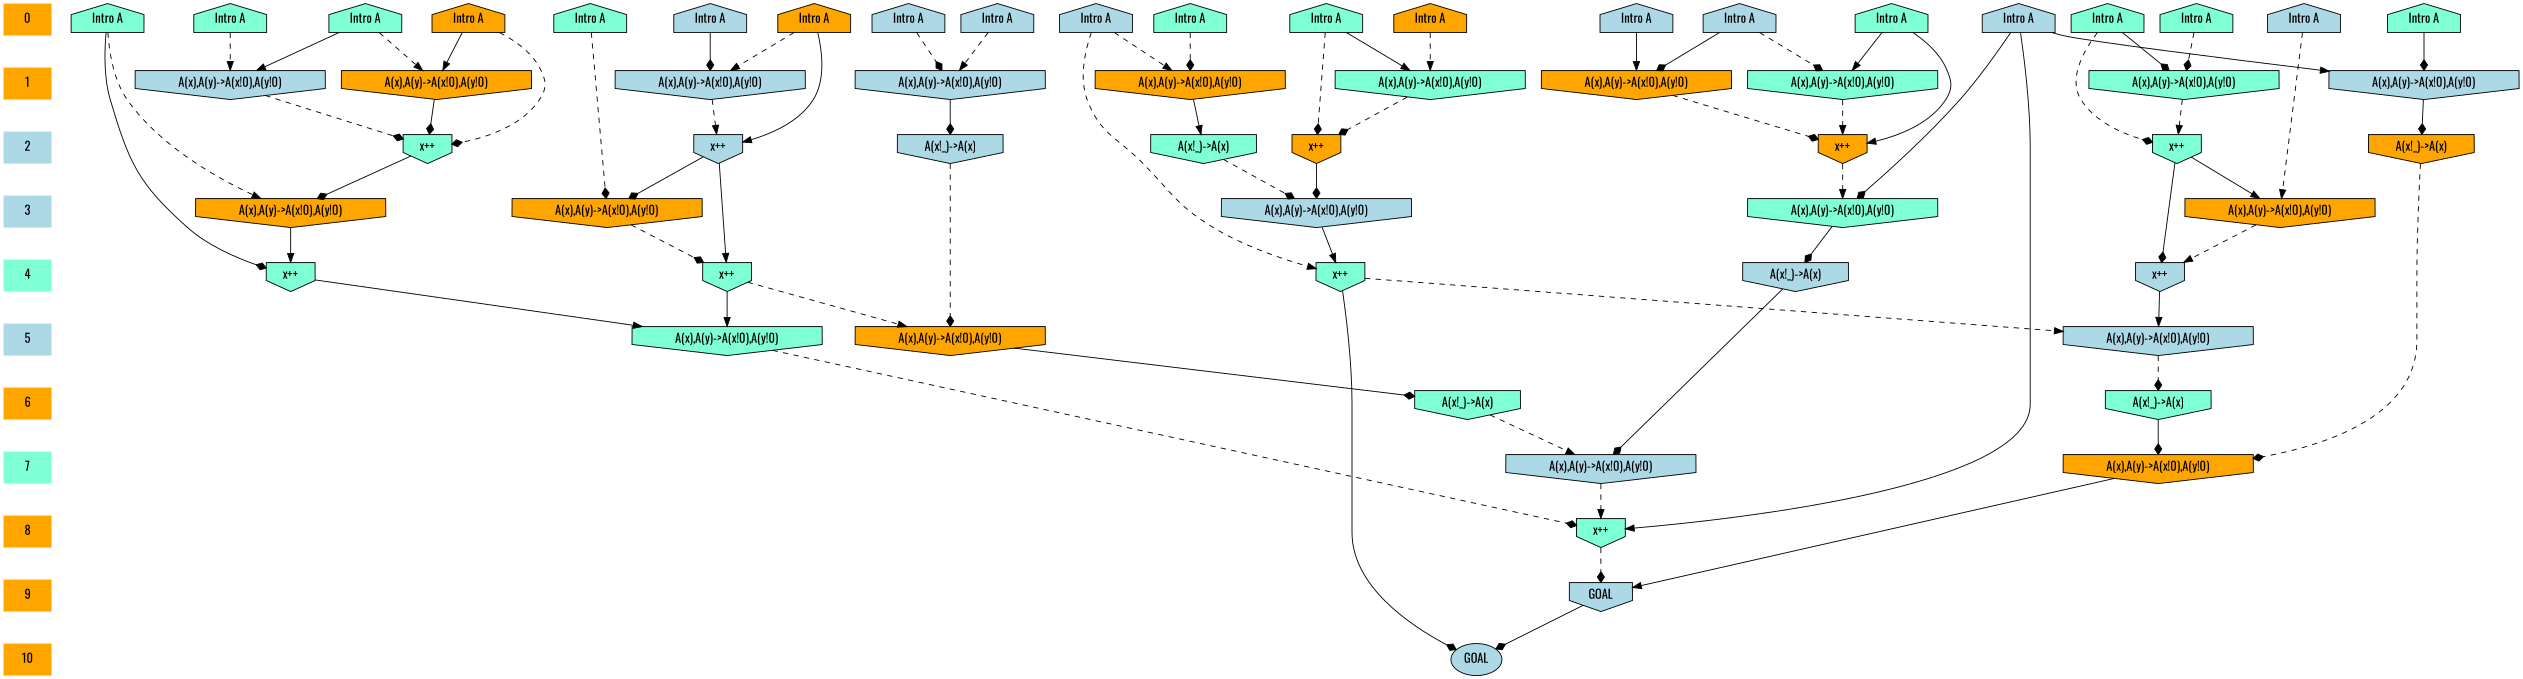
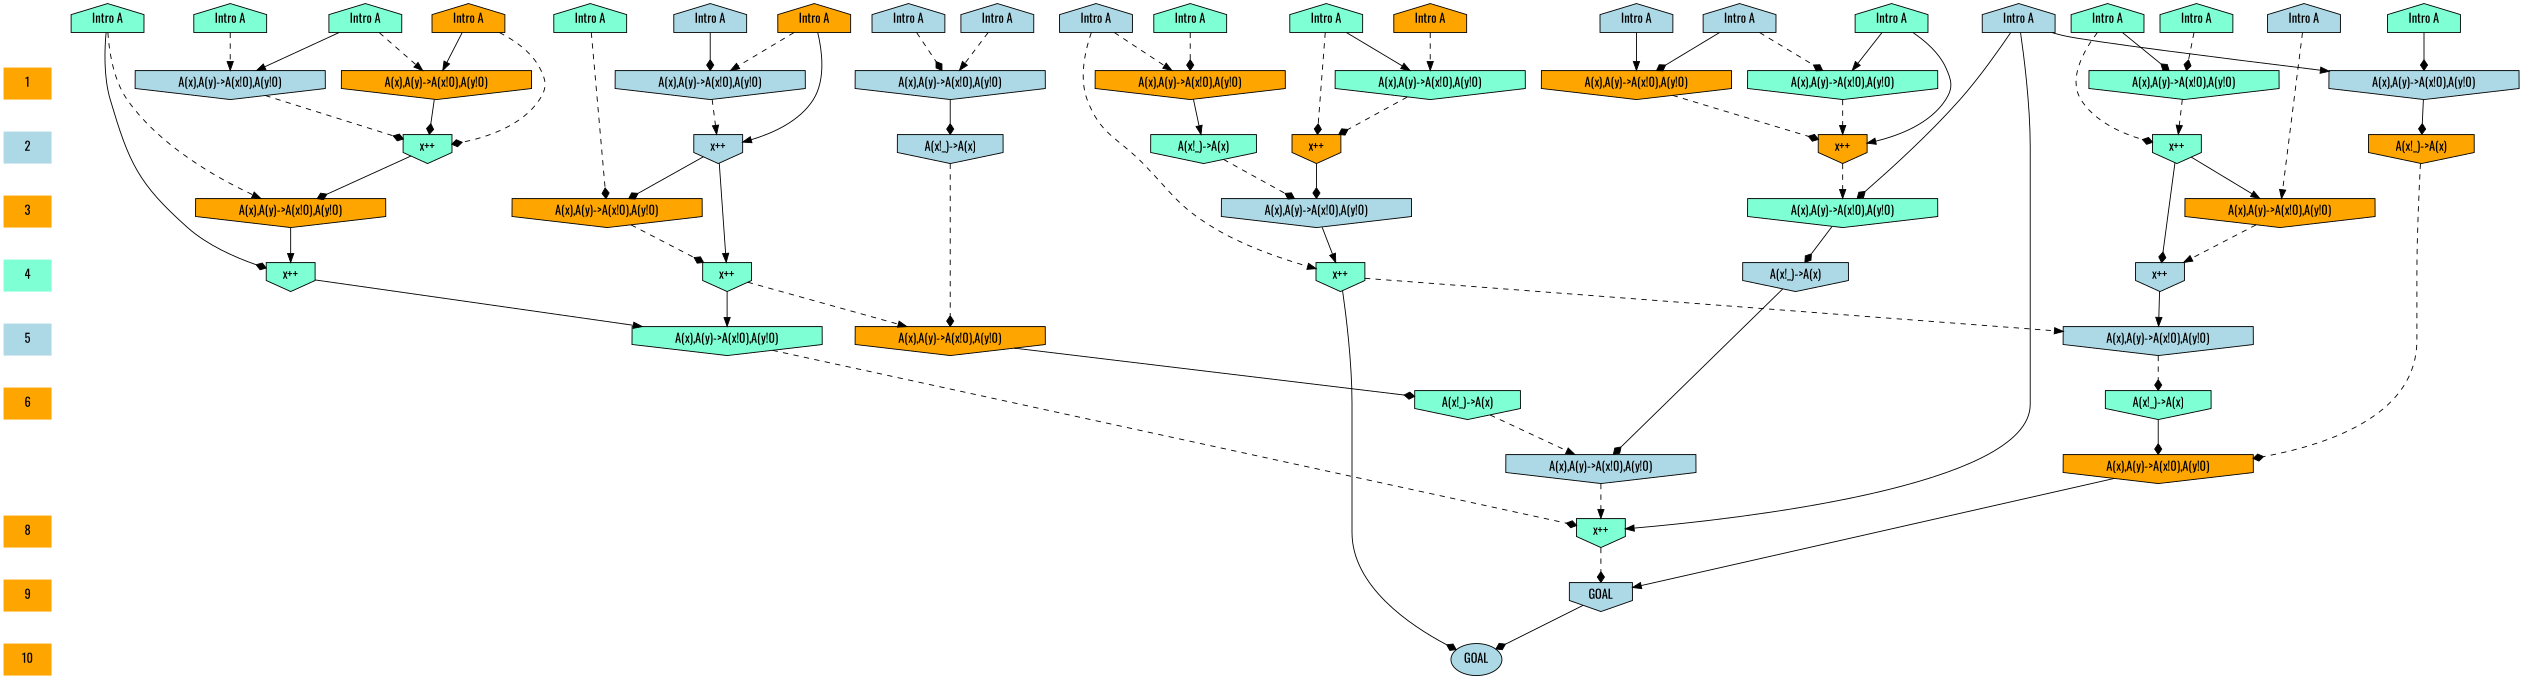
(28, 20) -> none
(28, 212) -> (28, 212)
(28, 468) -> none
